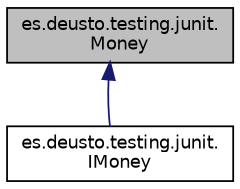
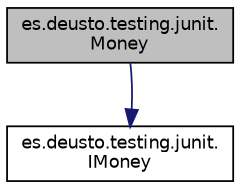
(108, 103) -> (132, 86)
